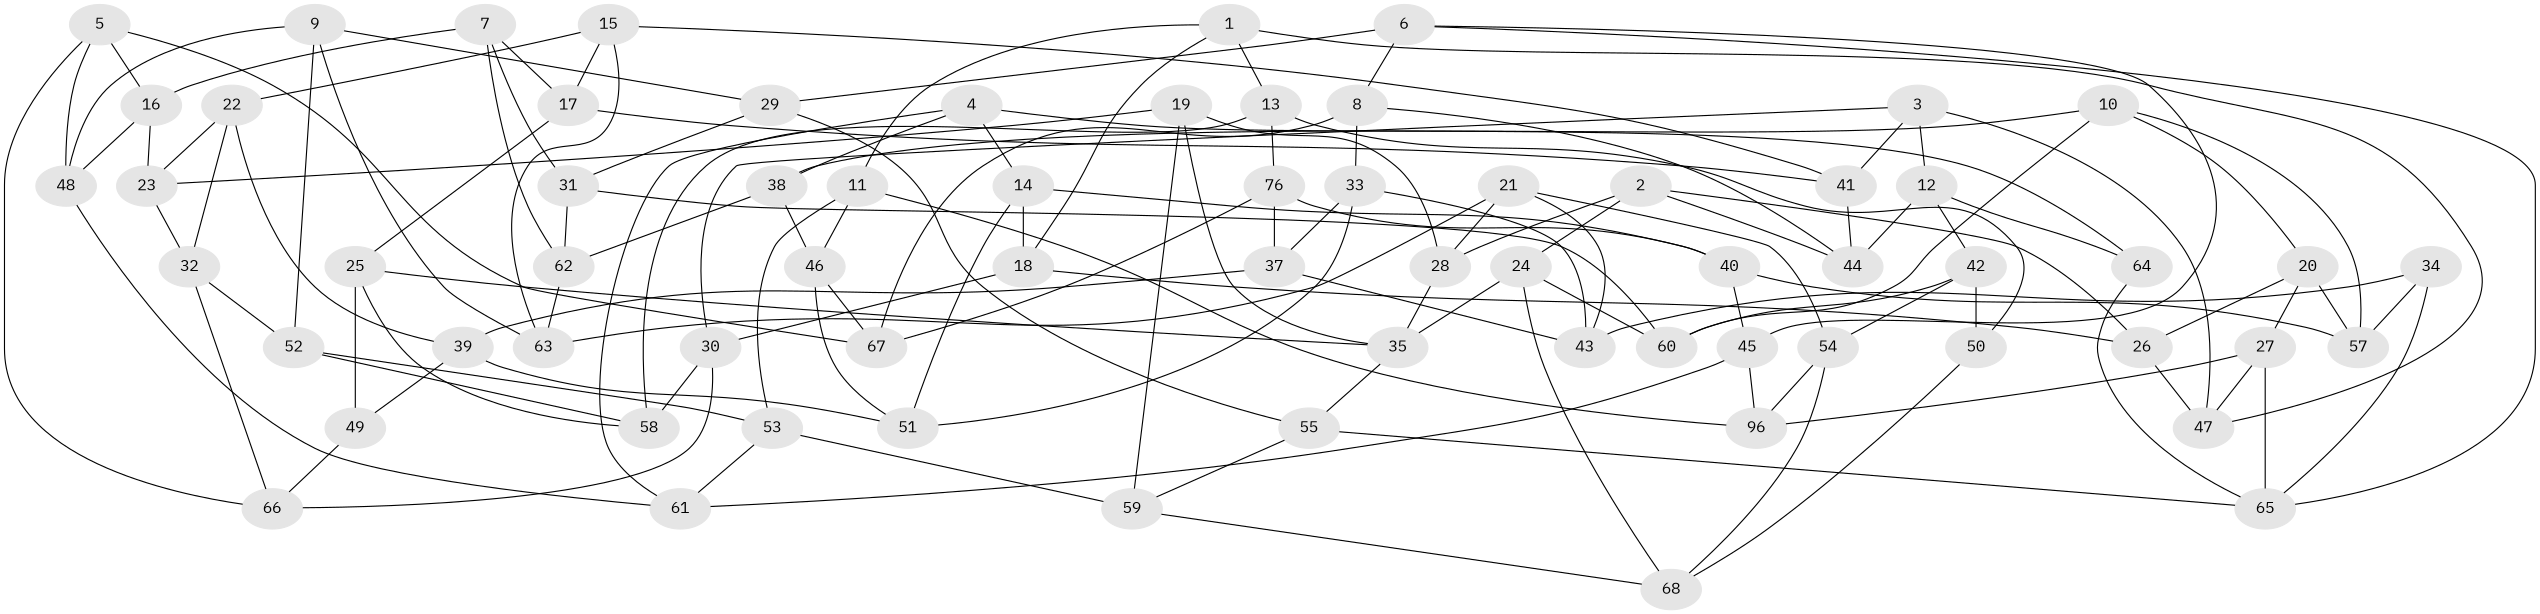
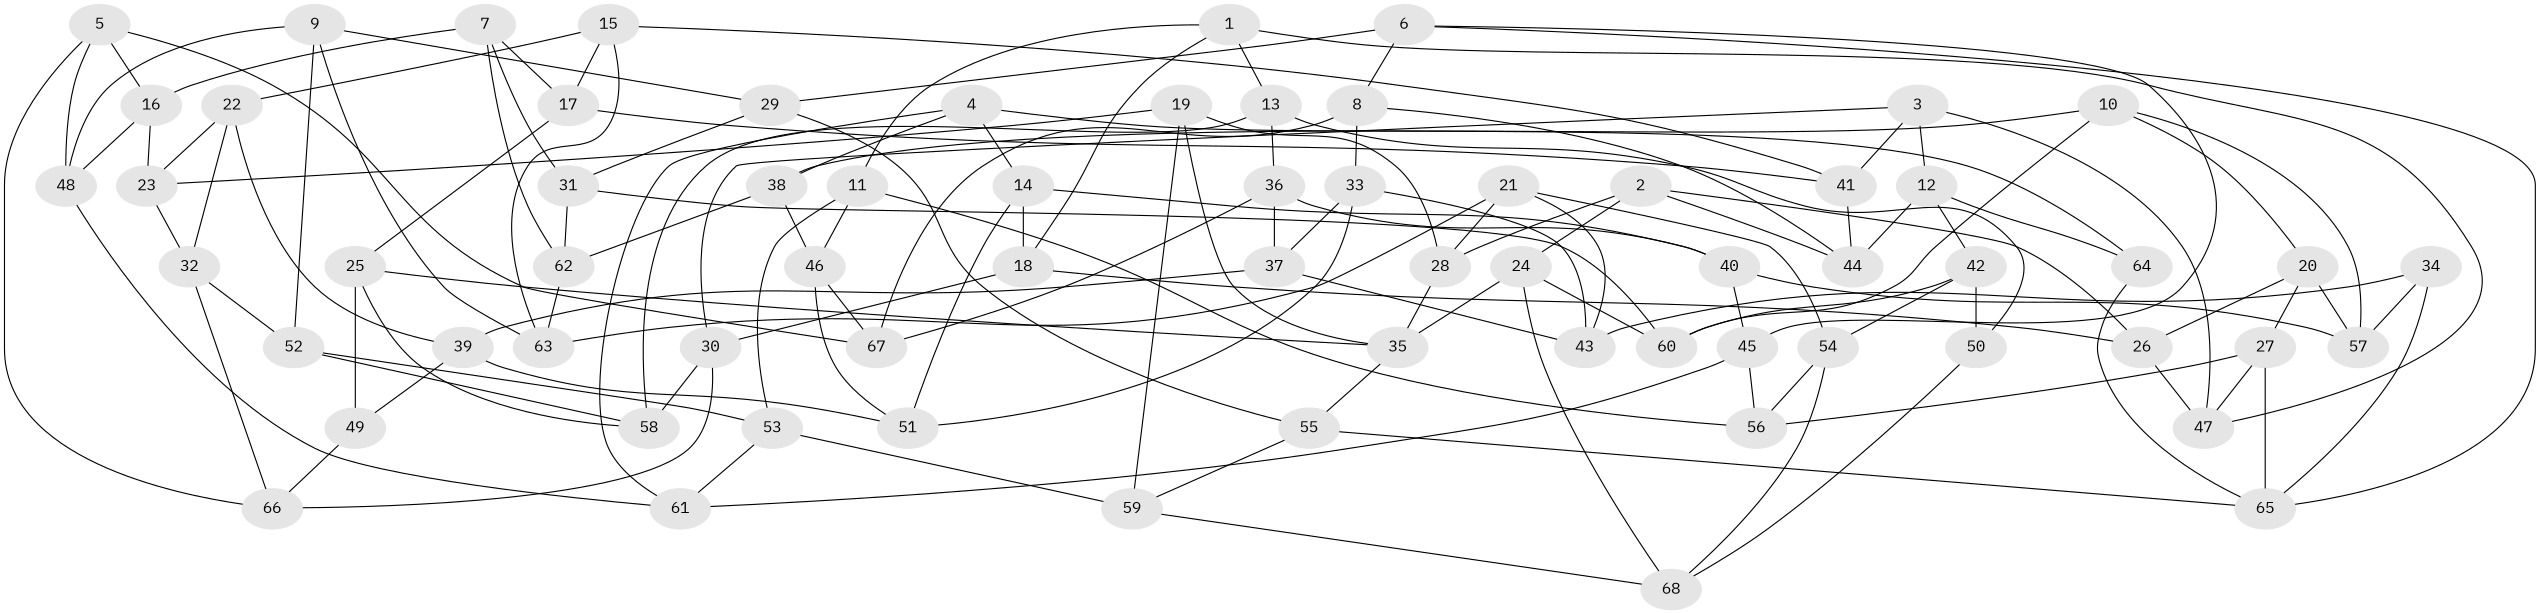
(1274, 186) -> (1274, 186)
(1756, 428) -> (1756, 428)
